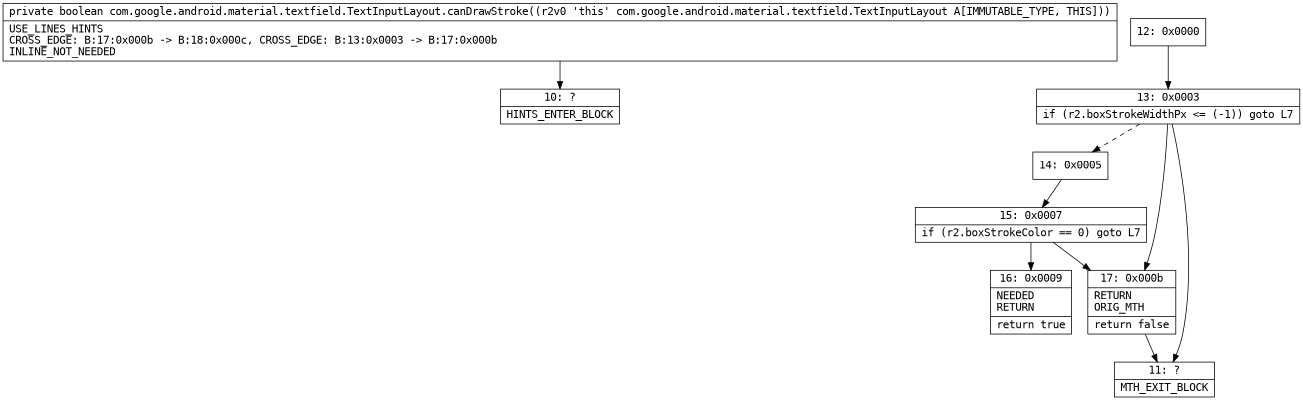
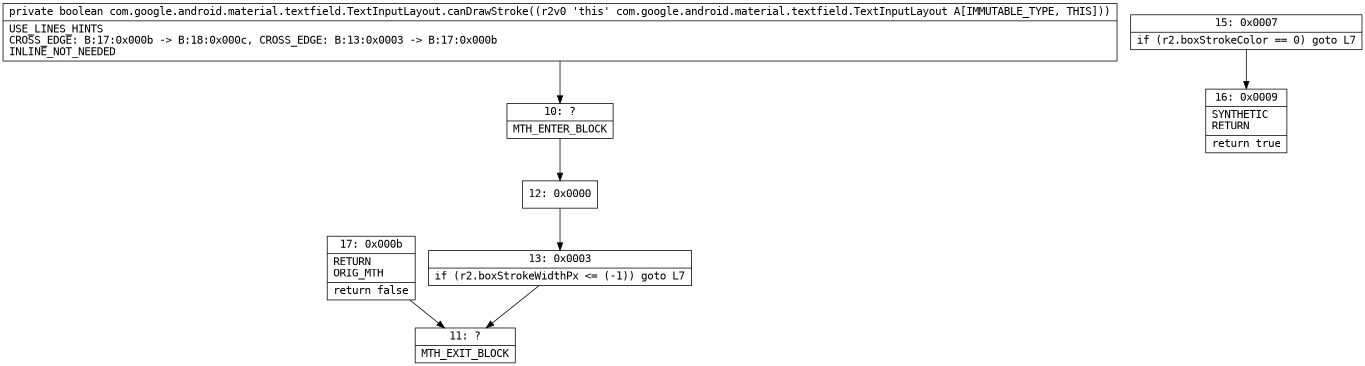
(560, 115) -> (560, 129)
none -> (560, 156)
(1070, 166) -> none
(1162, 194) -> none
(1069, 254) -> none
(1015, 296) -> (1240, 115)
